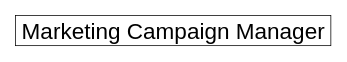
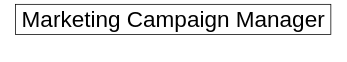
(173, 30) -> (173, 19)
